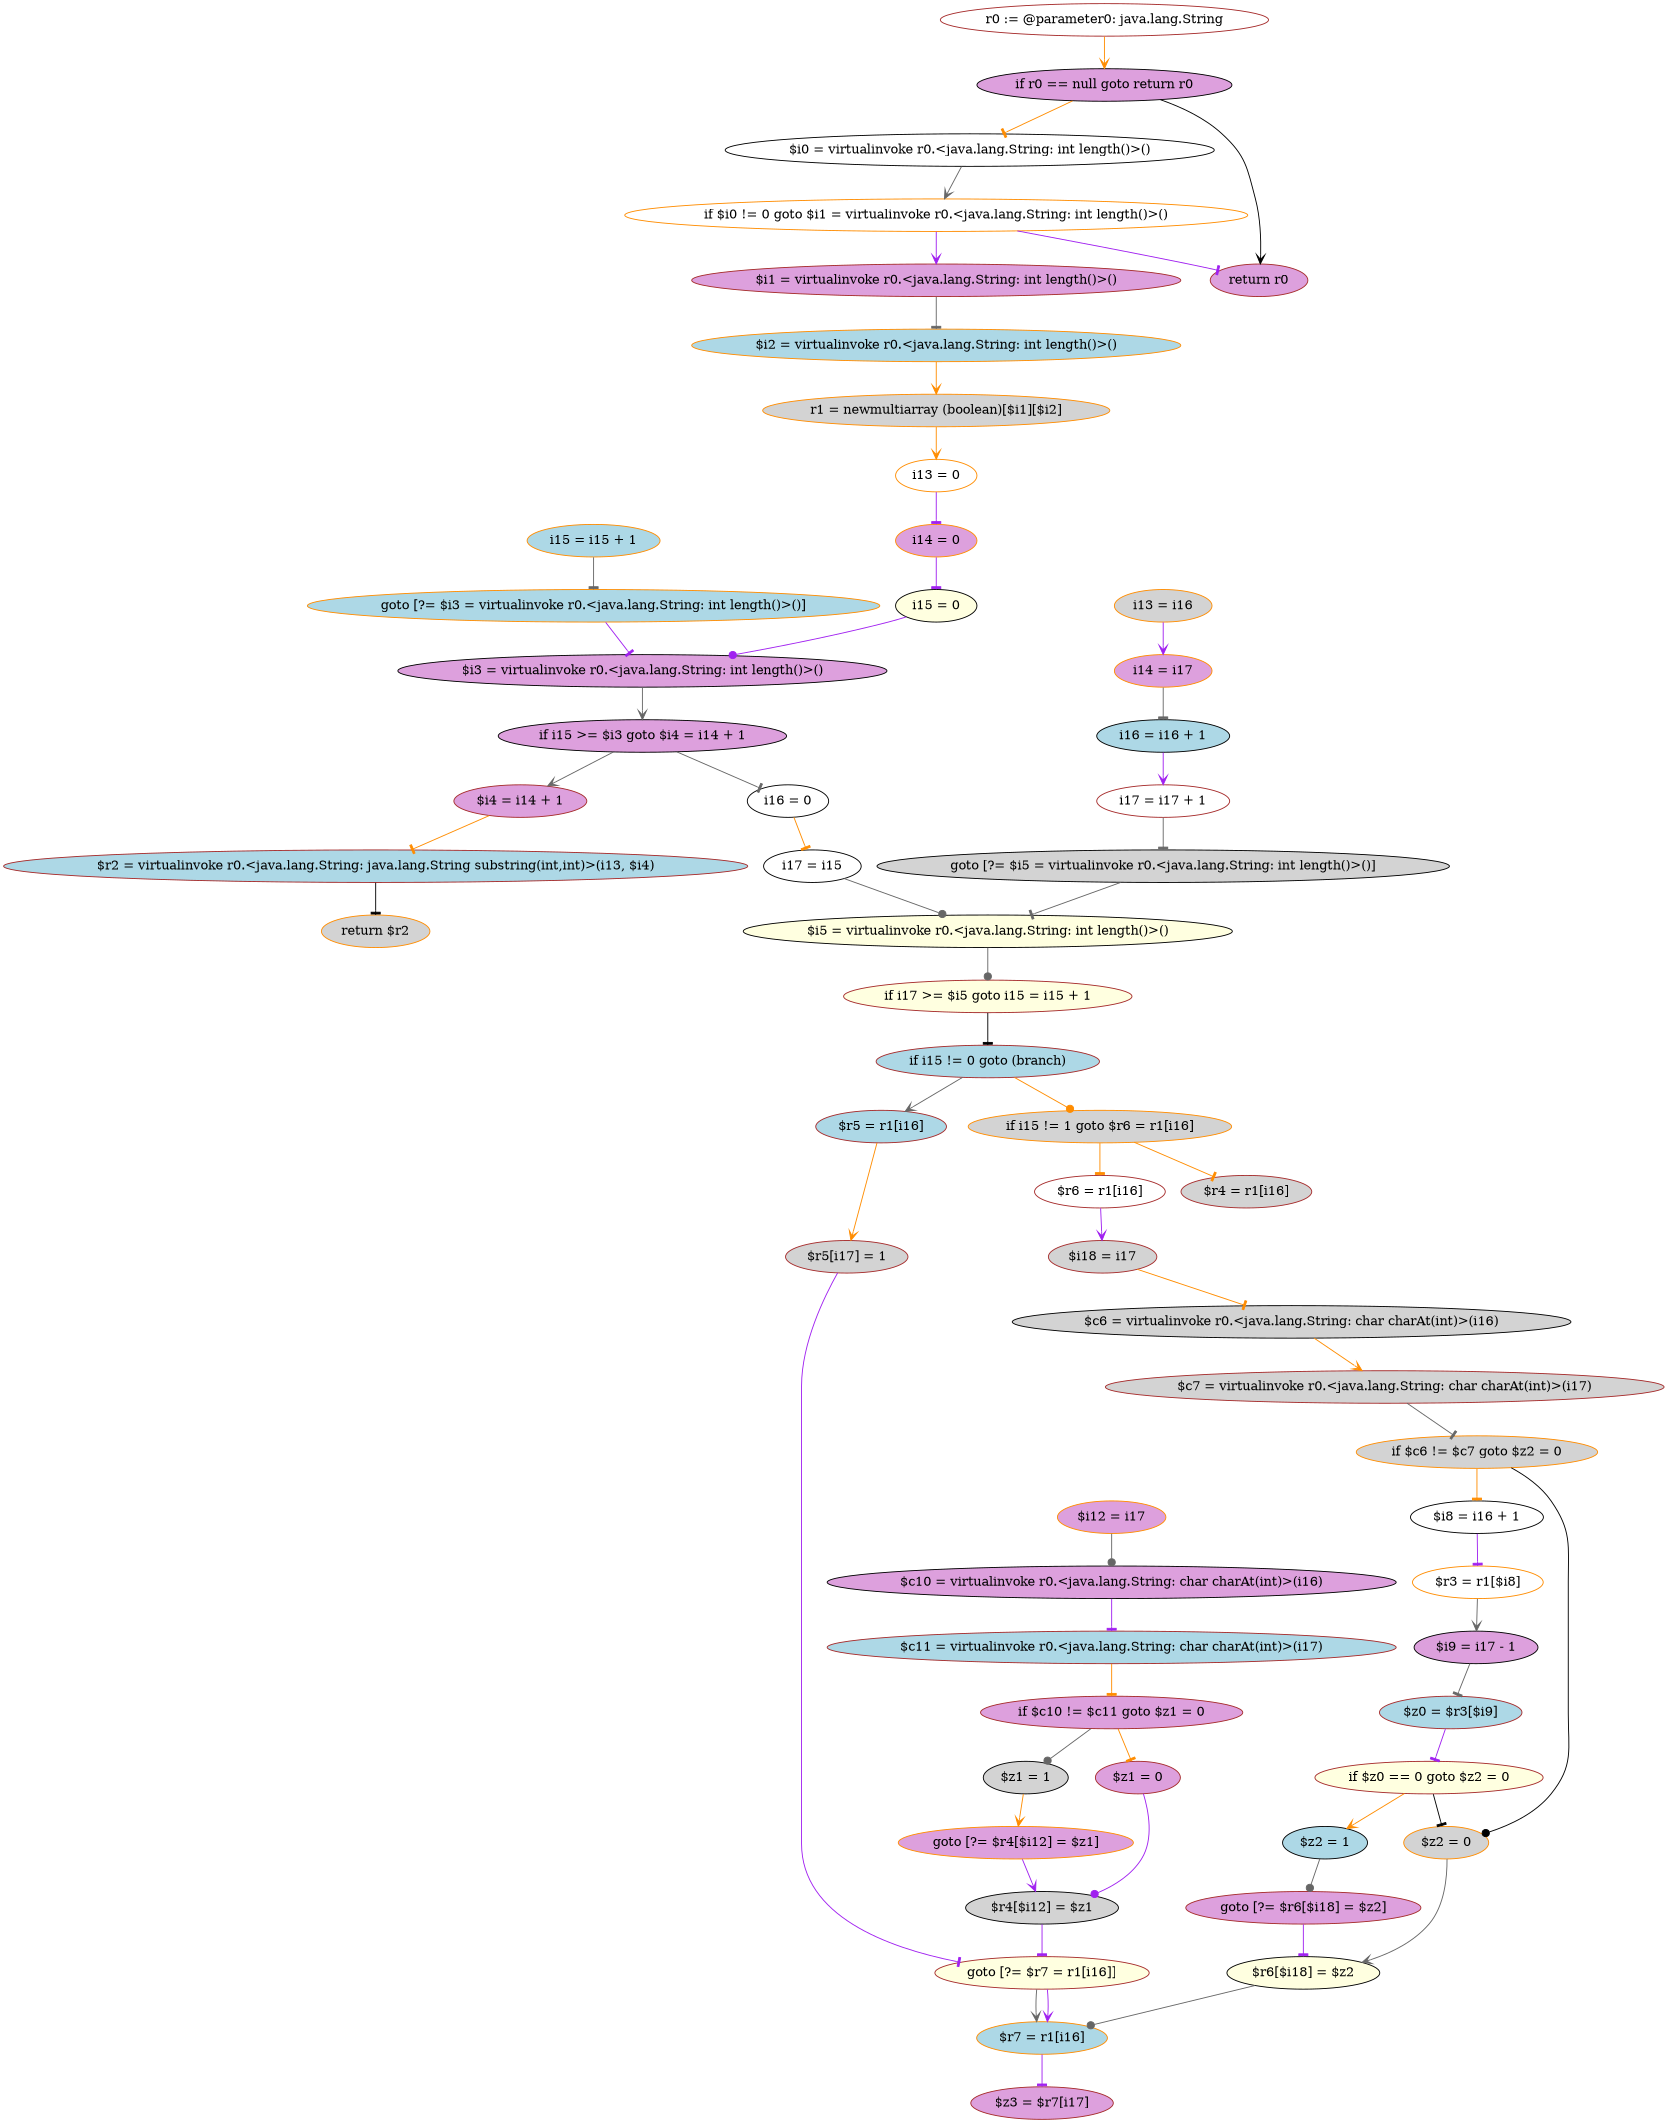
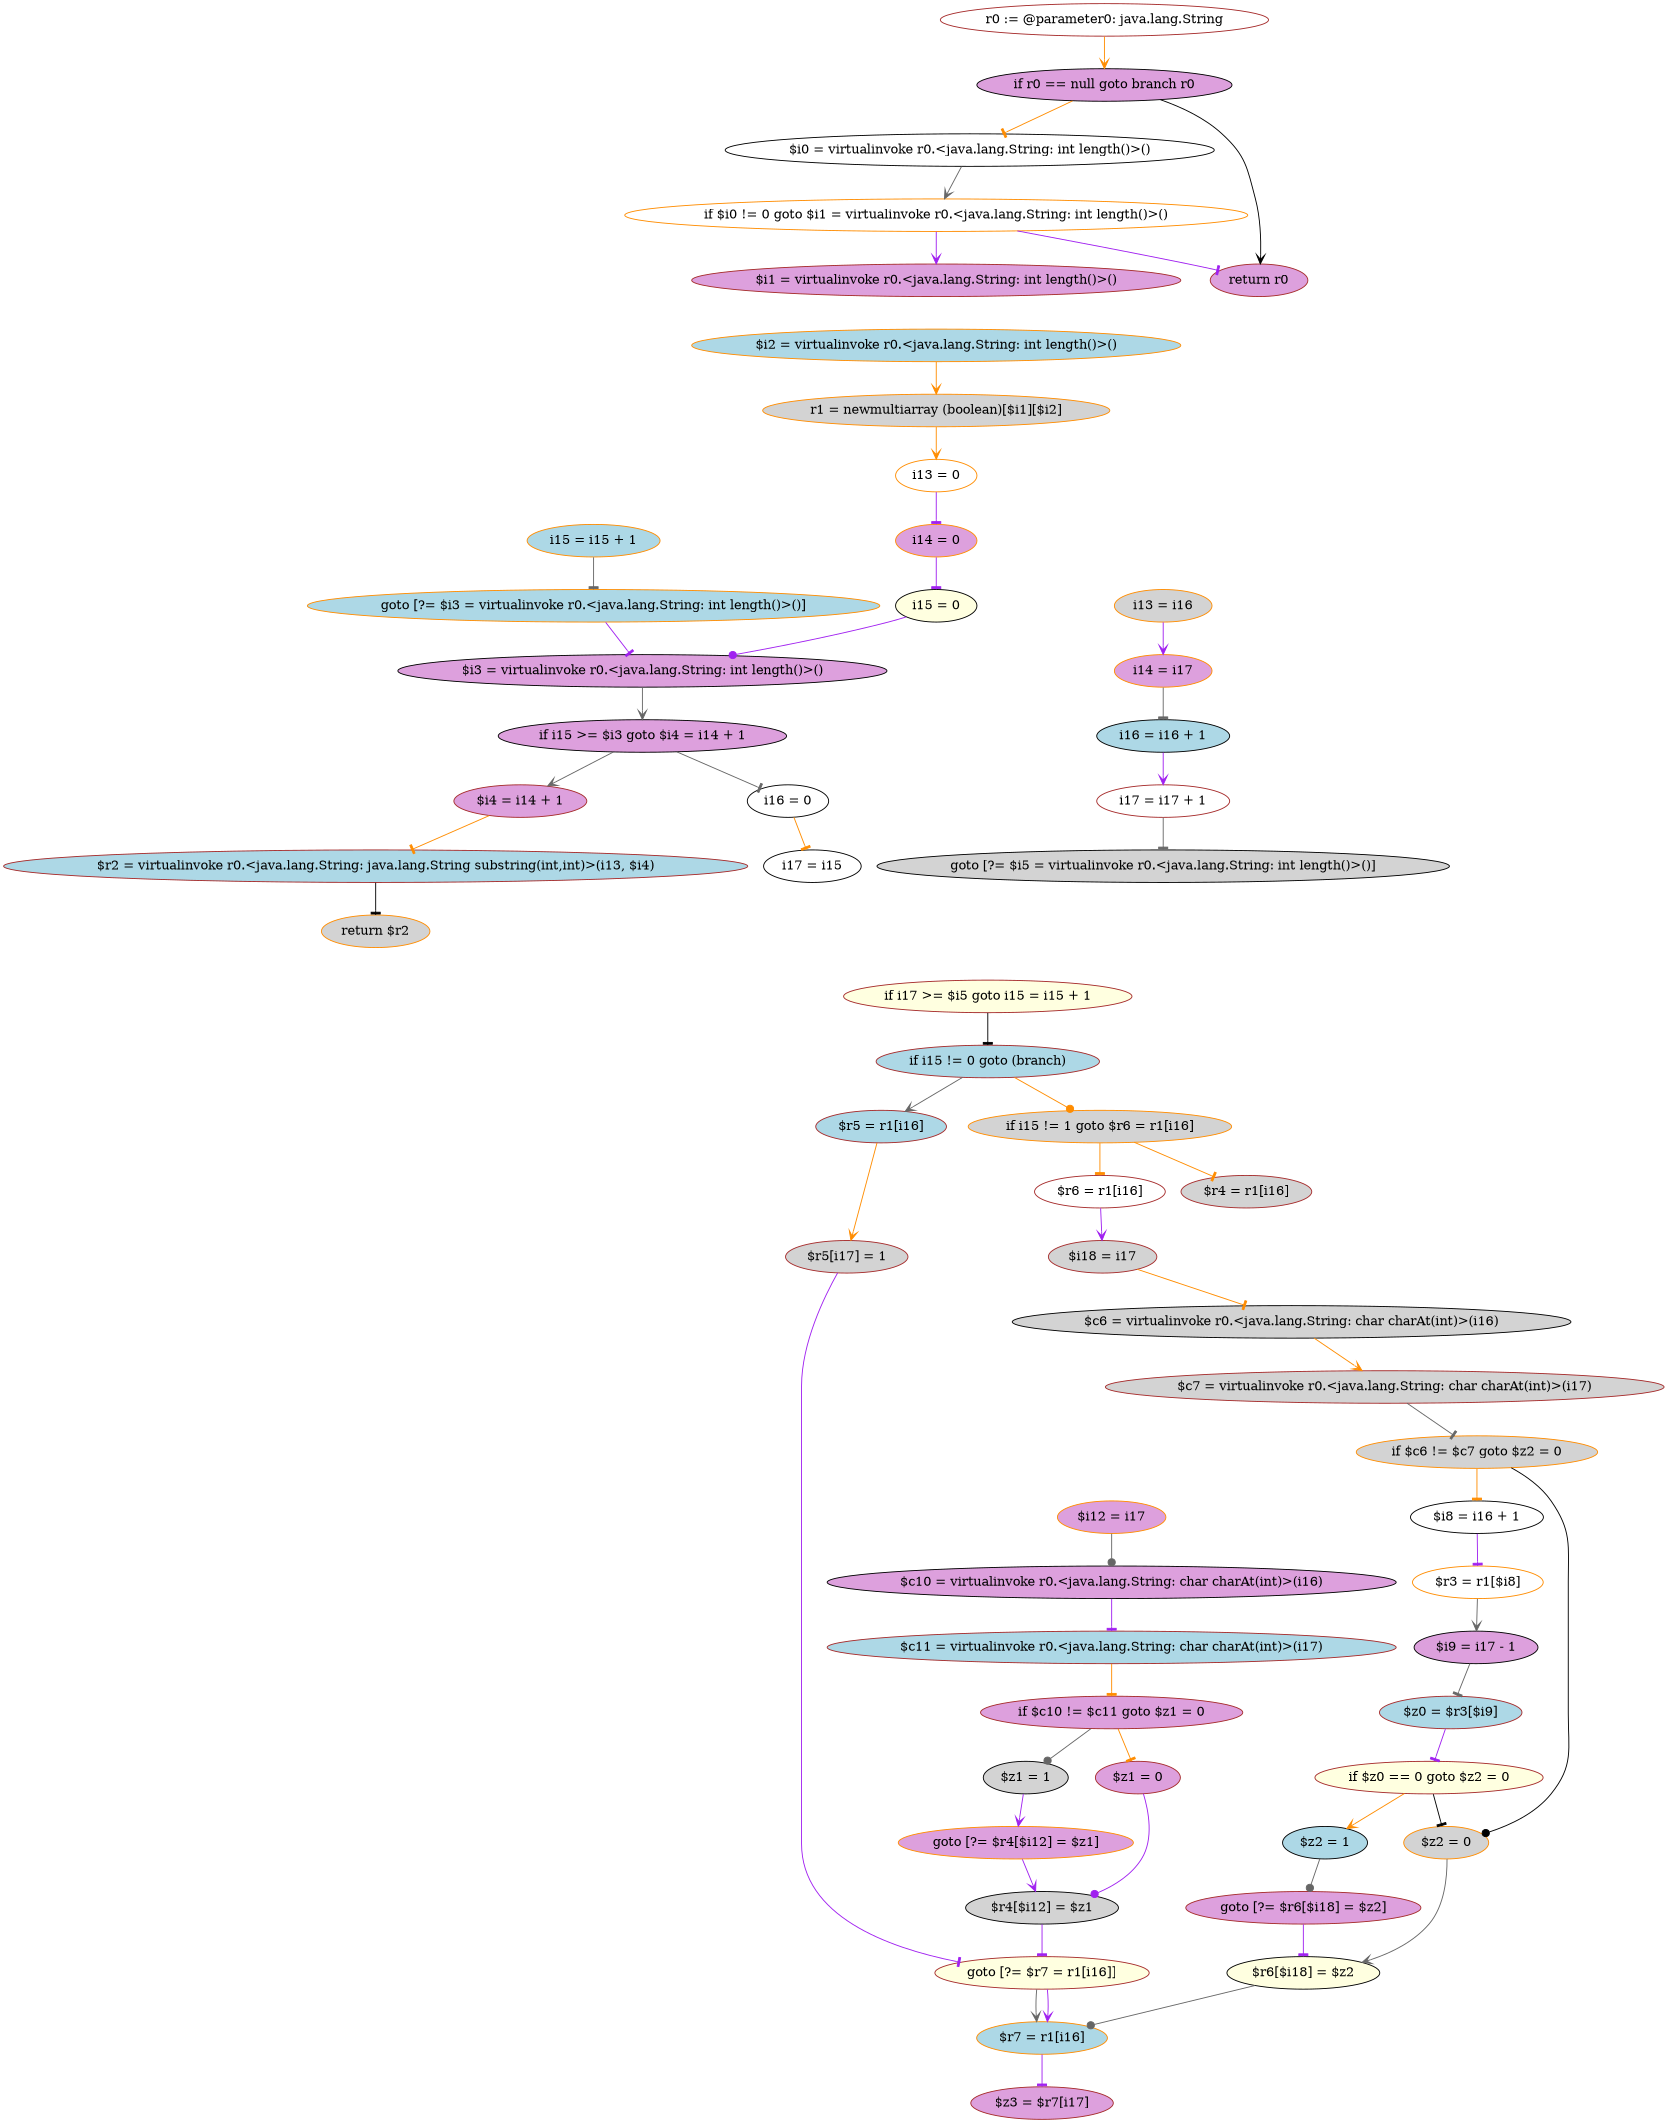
(1104, 85) -> (1104, 85)
(936, 311) -> none
(988, 931) -> none
(1022, 1806) -> (1022, 1806)
